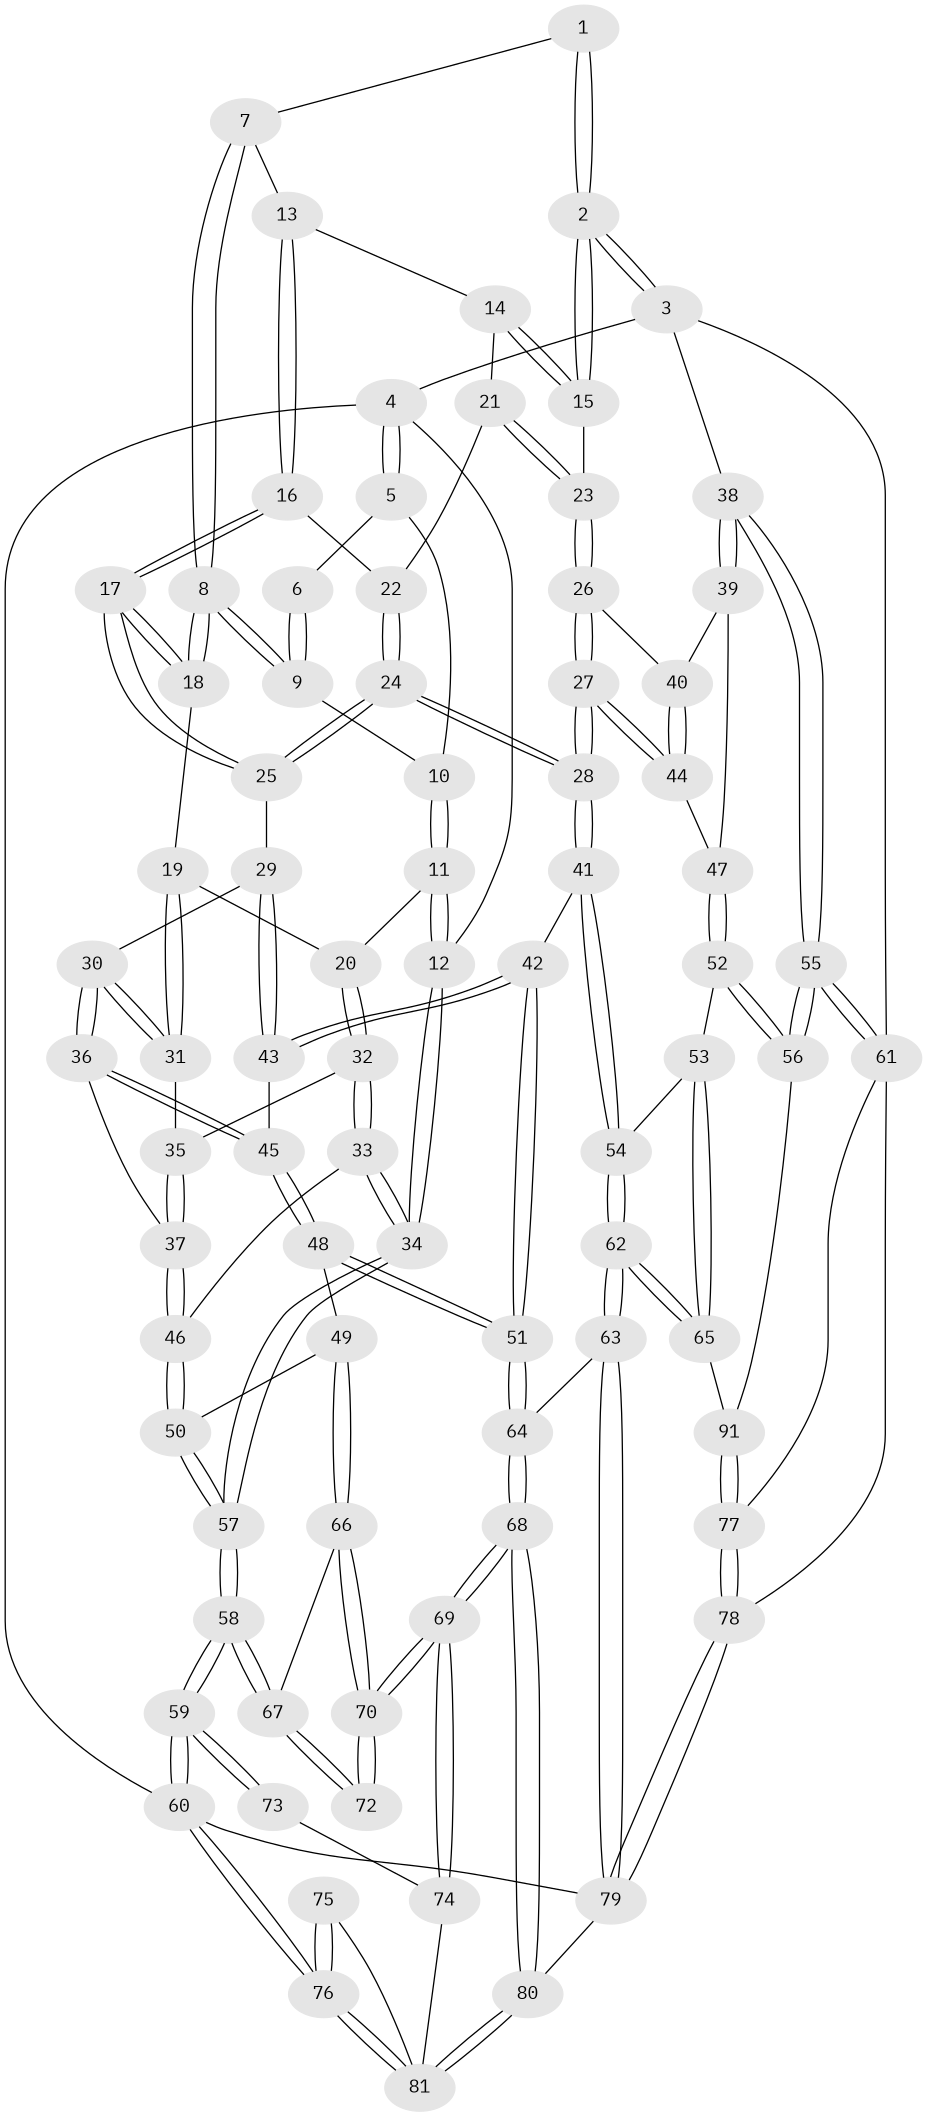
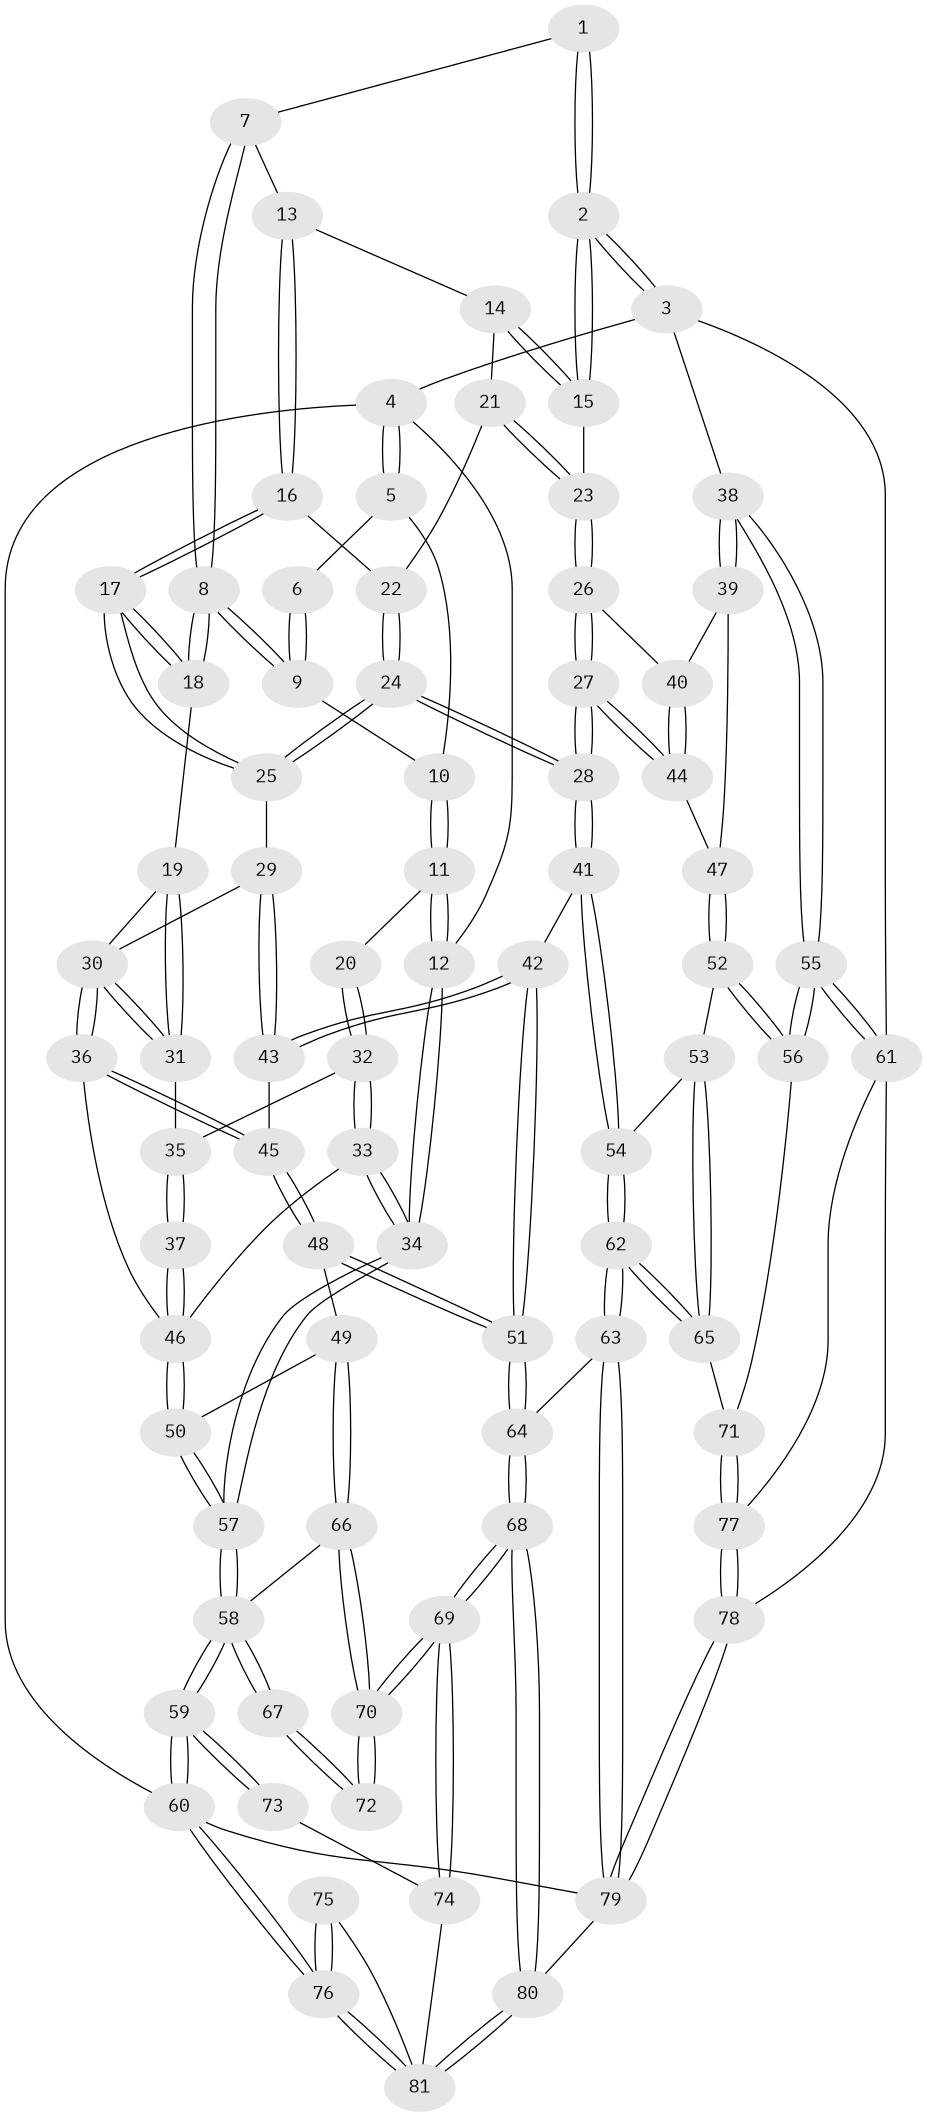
(250, 913) -> (133, 918)
(119, 1155) -> (106, 1205)
(729, 1433) -> (729, 1433)
(308, 1620) -> (285, 1573)
